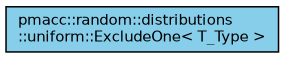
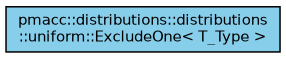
(142, 29) -> (143, 29)
